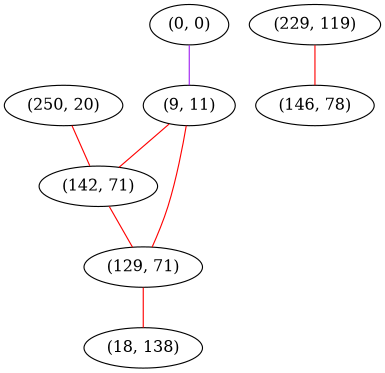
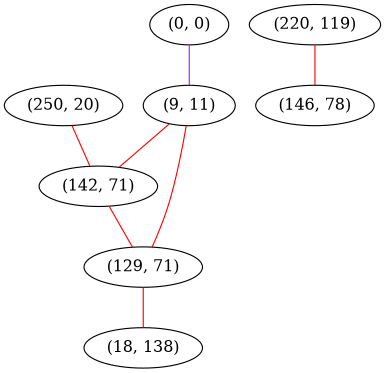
(315, 25) -> (315, 25)
